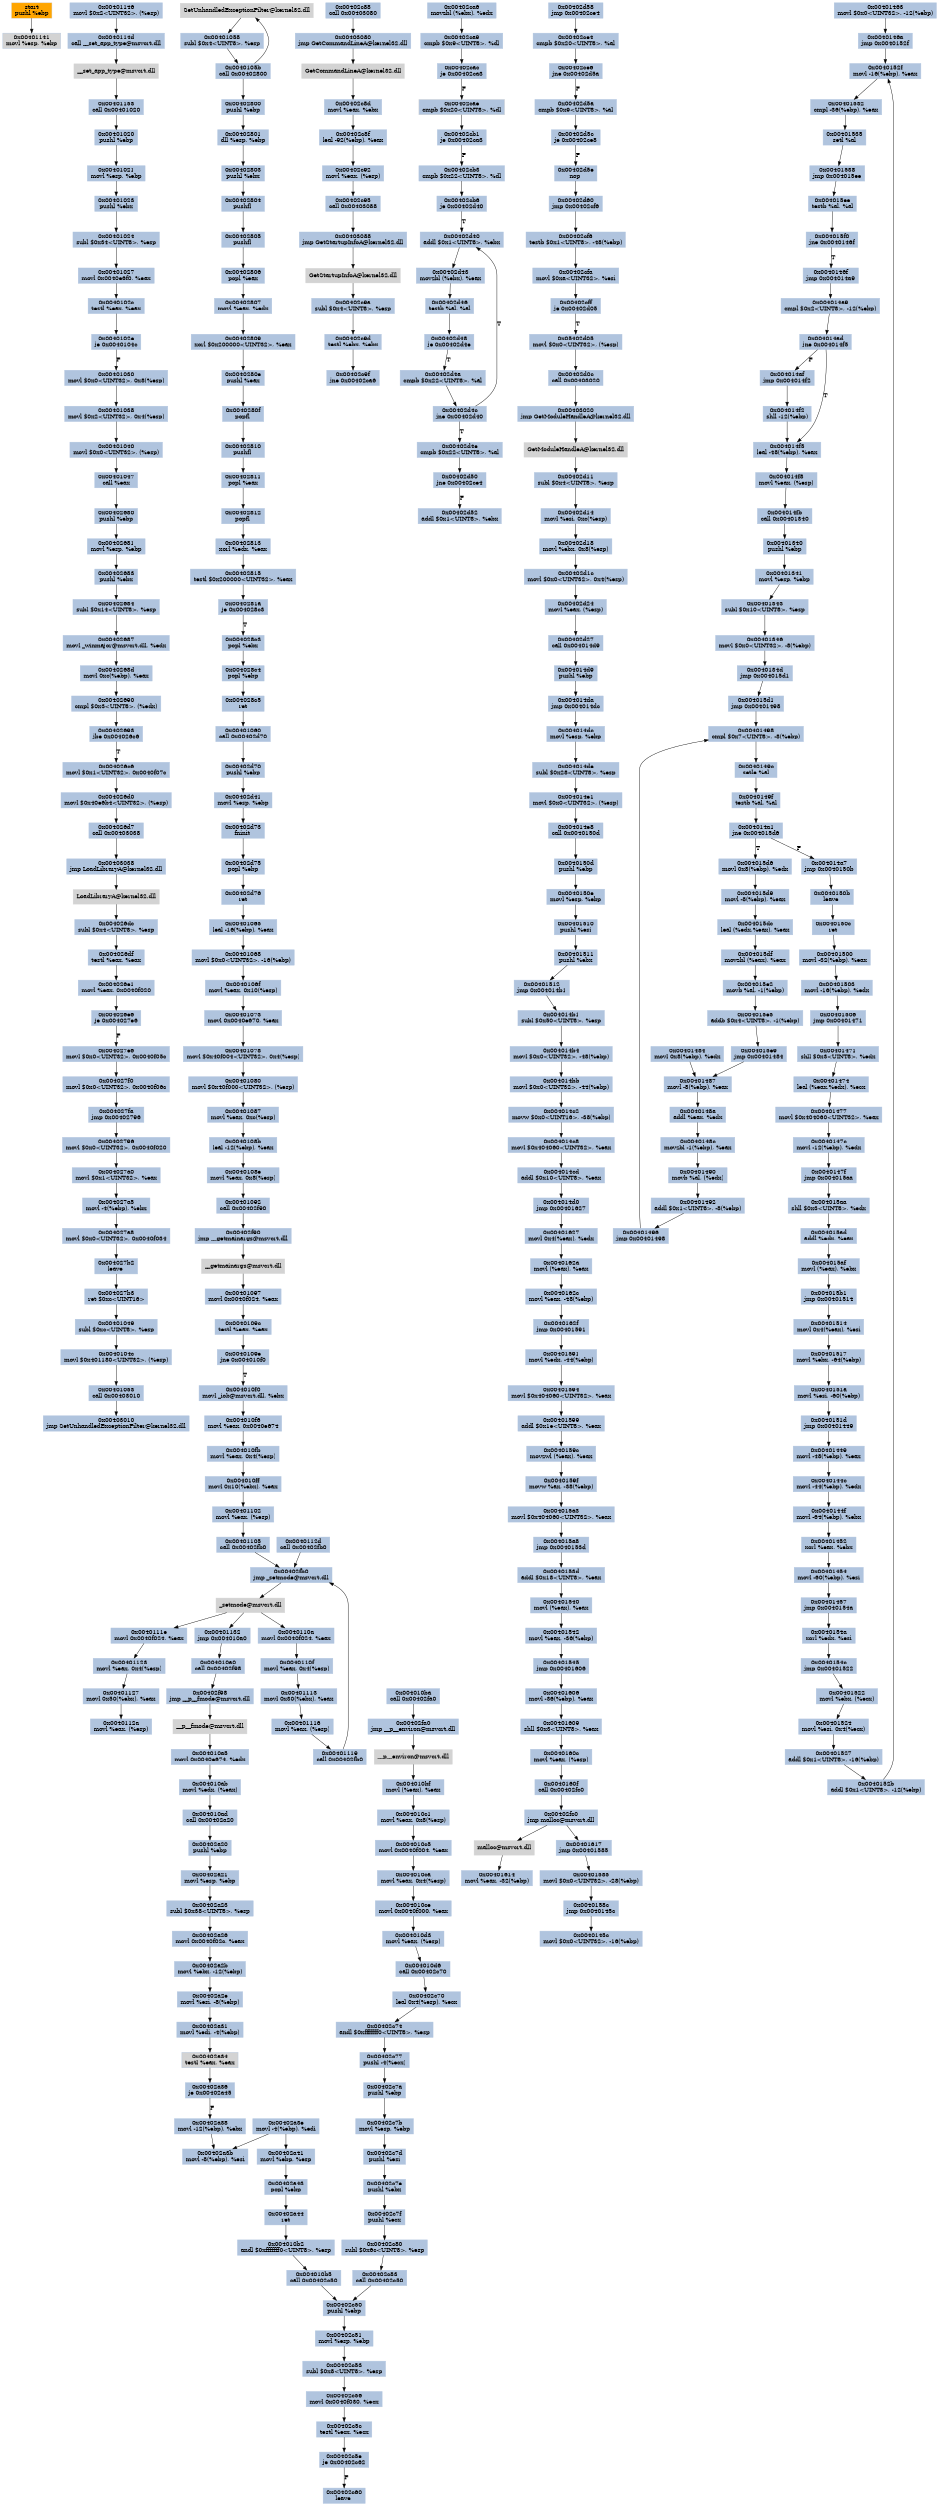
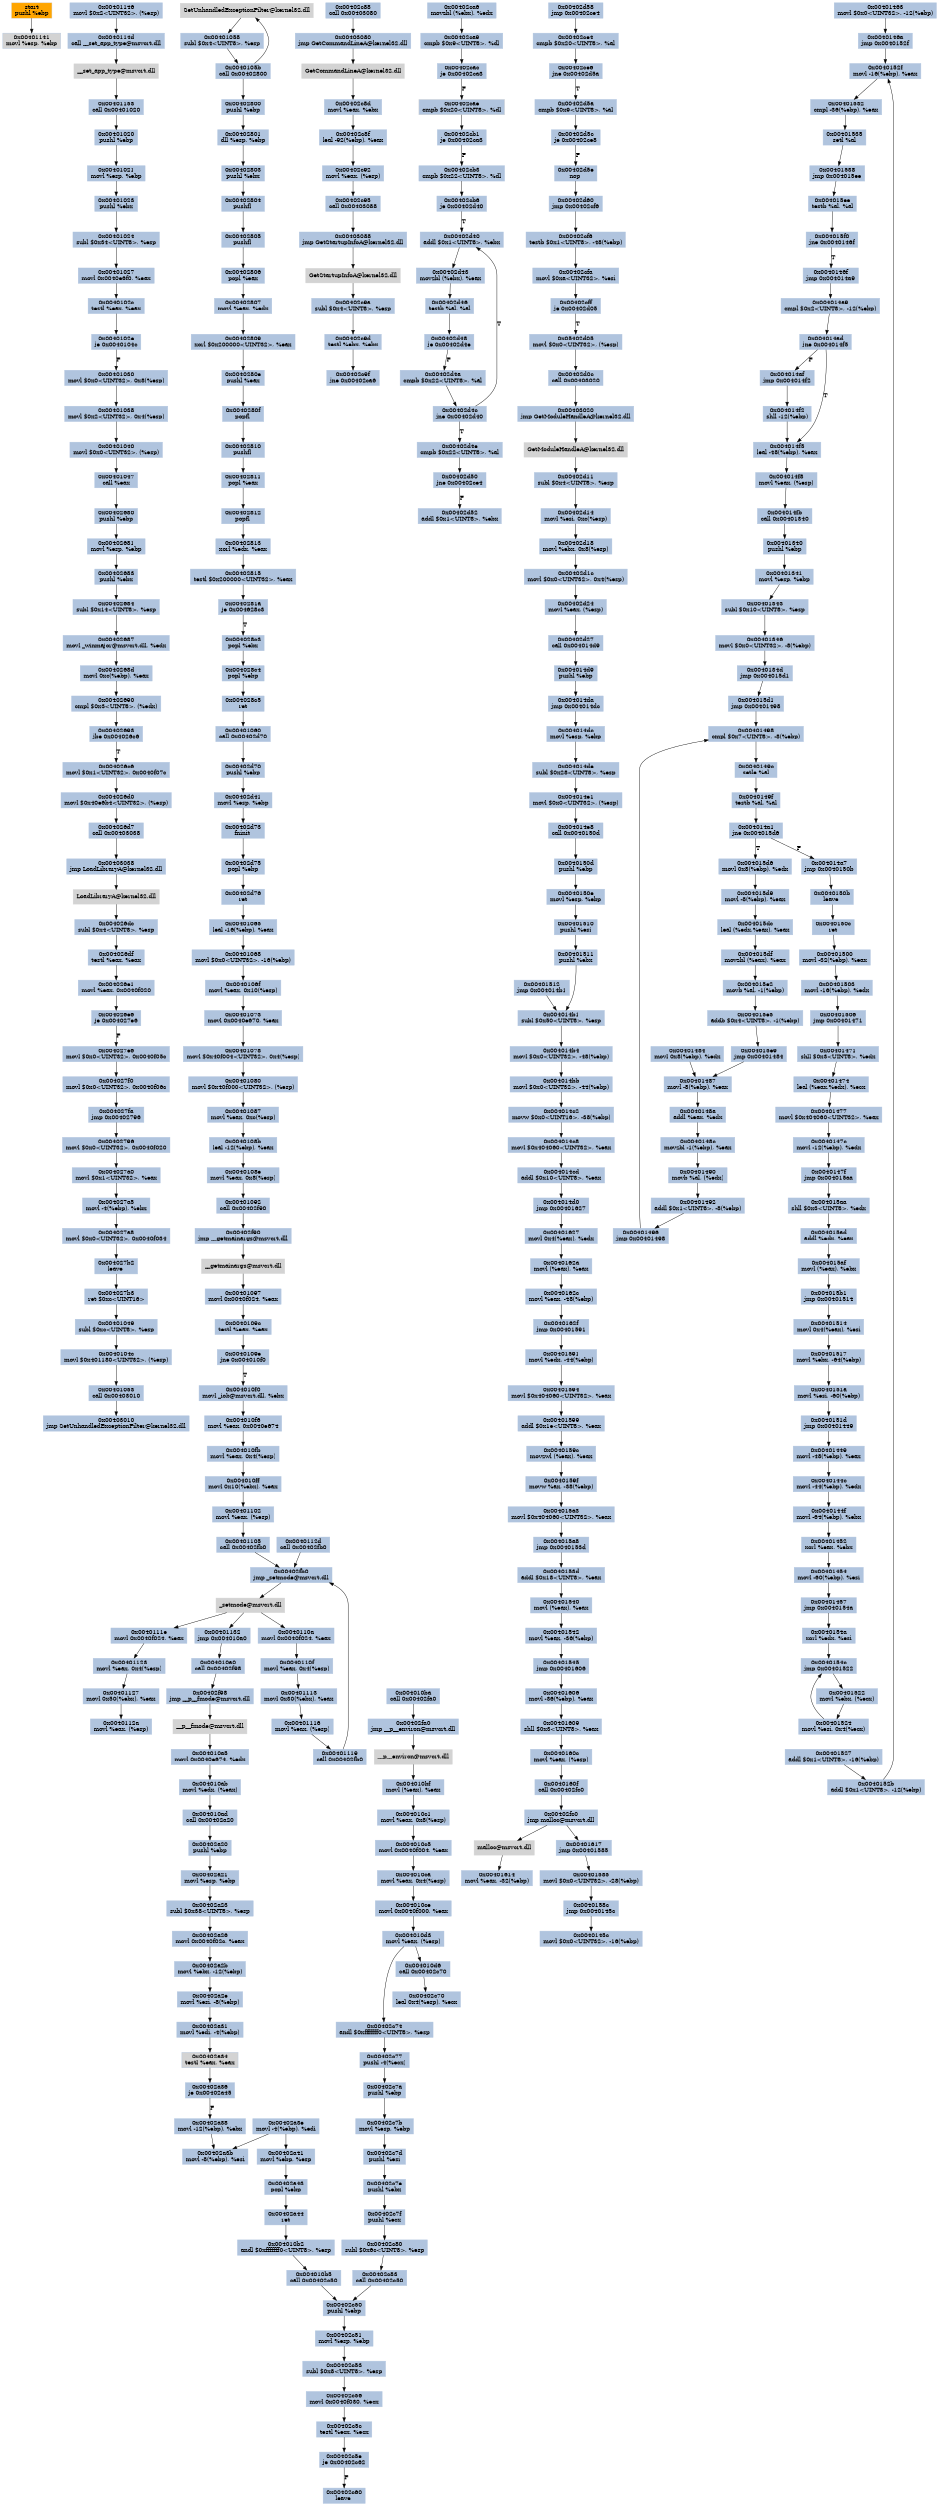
(578, 89) -> (578, 89)
(448, 360) -> (448, 360)
(243, 607) -> (243, 607)
(560, 971) -> (575, 987)
(834, 1740) -> (811, 1699)
(407, 2013) -> (386, 1980)
